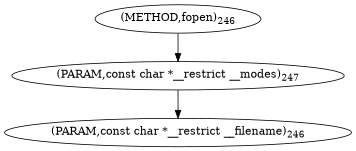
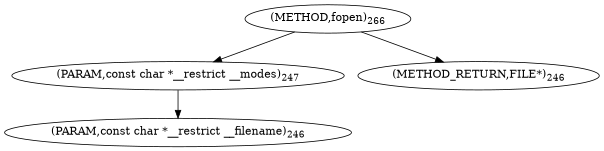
(227, 18) -> (376, 18)
none -> (479, 76)
